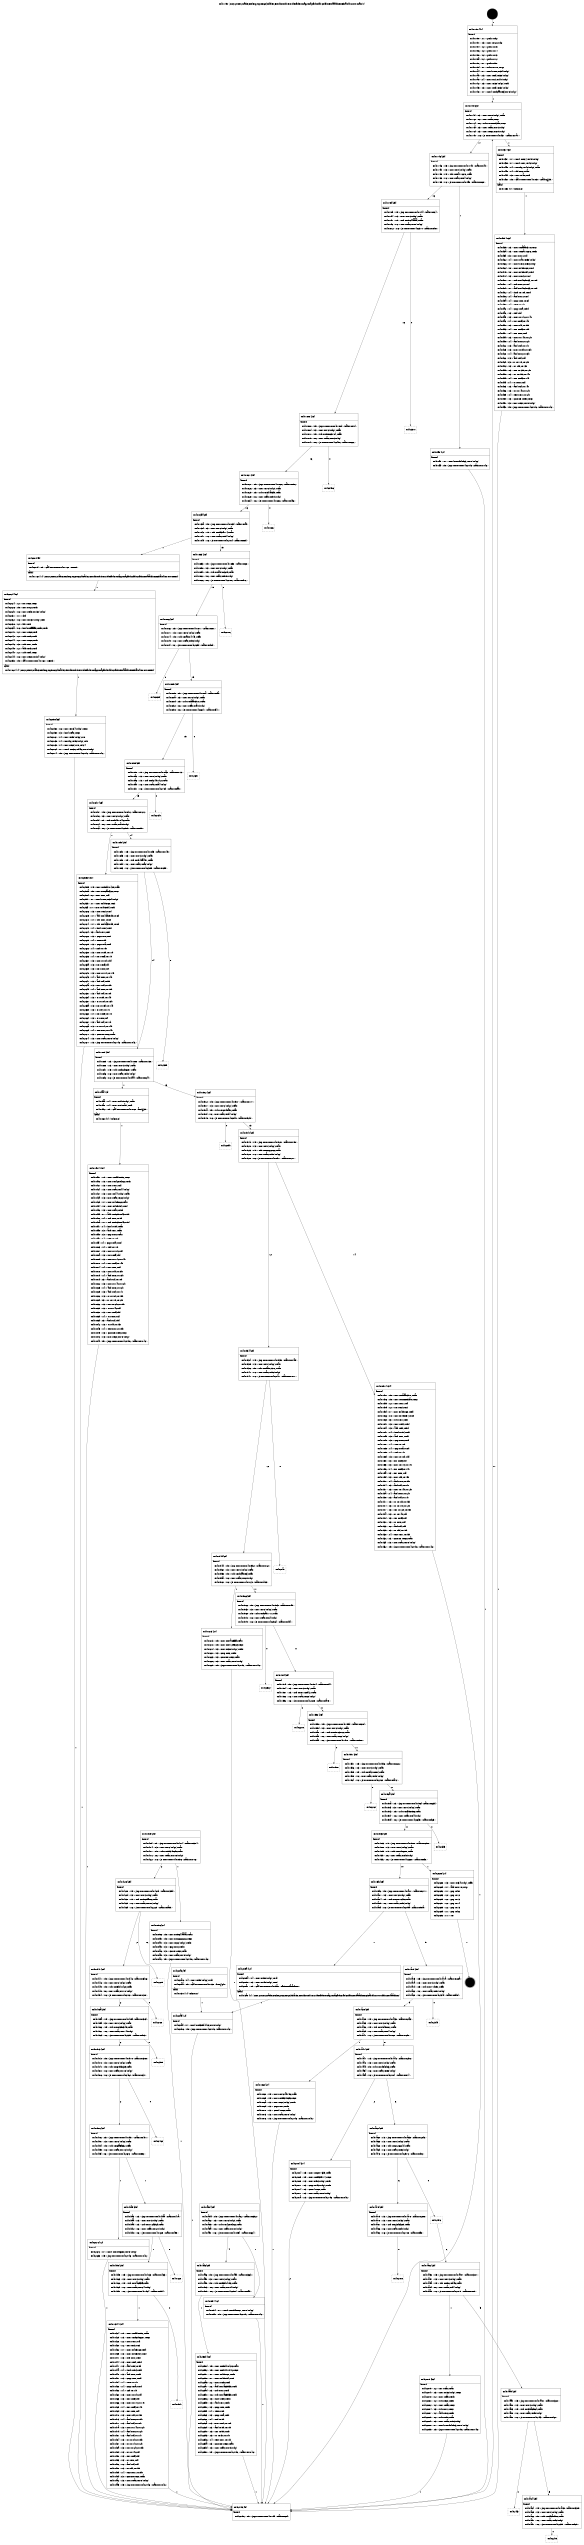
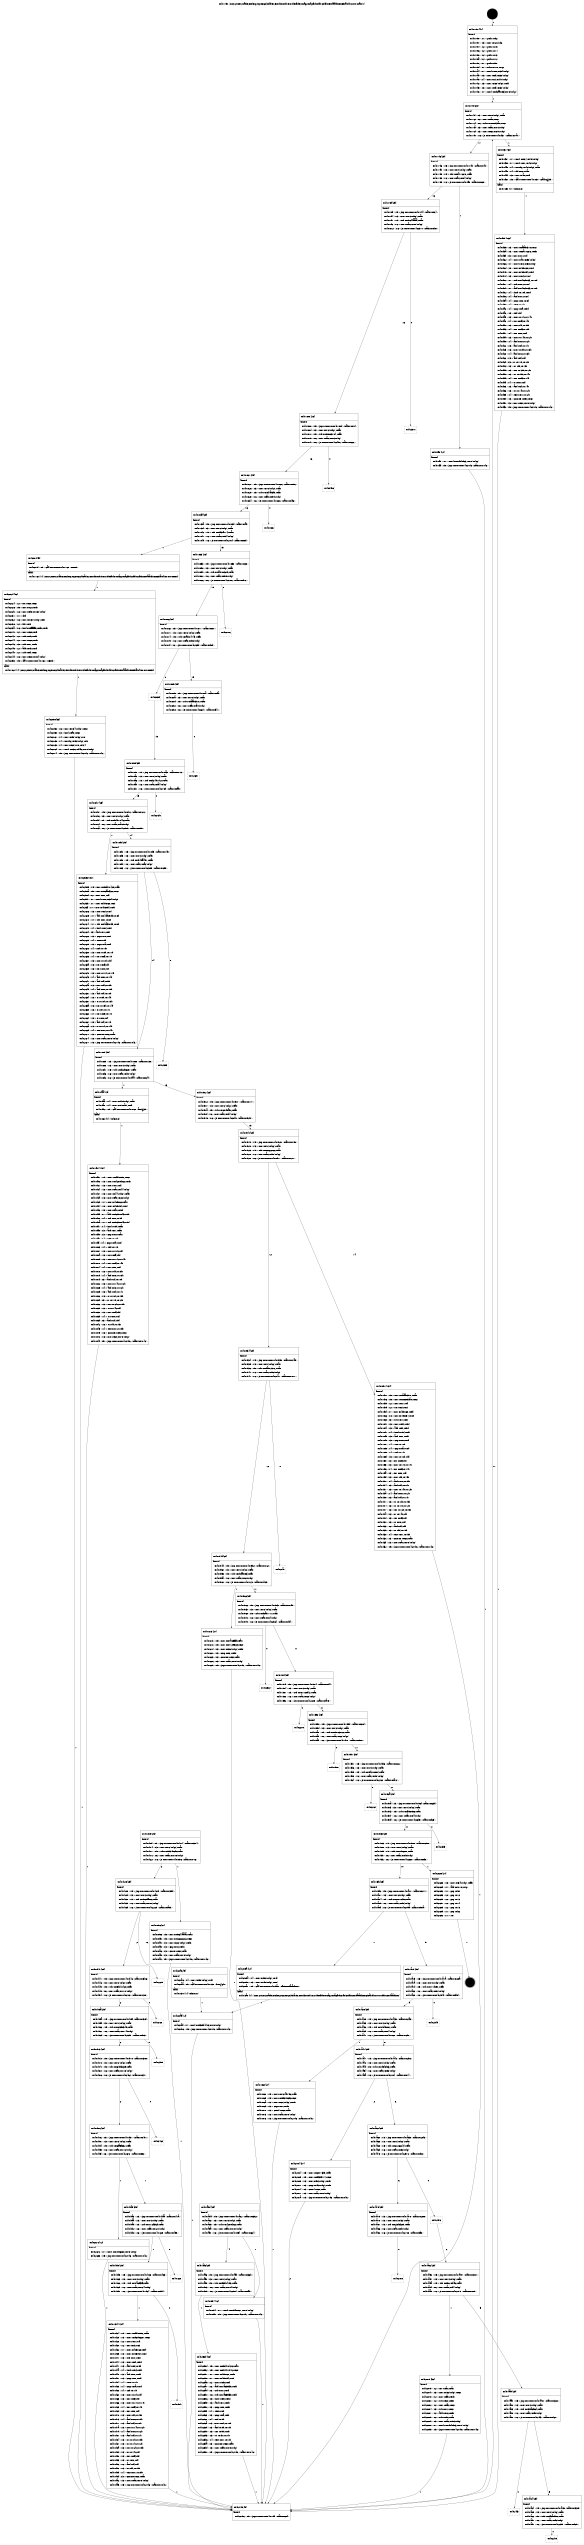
(174, 736) -> (155, 730)
(225, 1146) -> none
